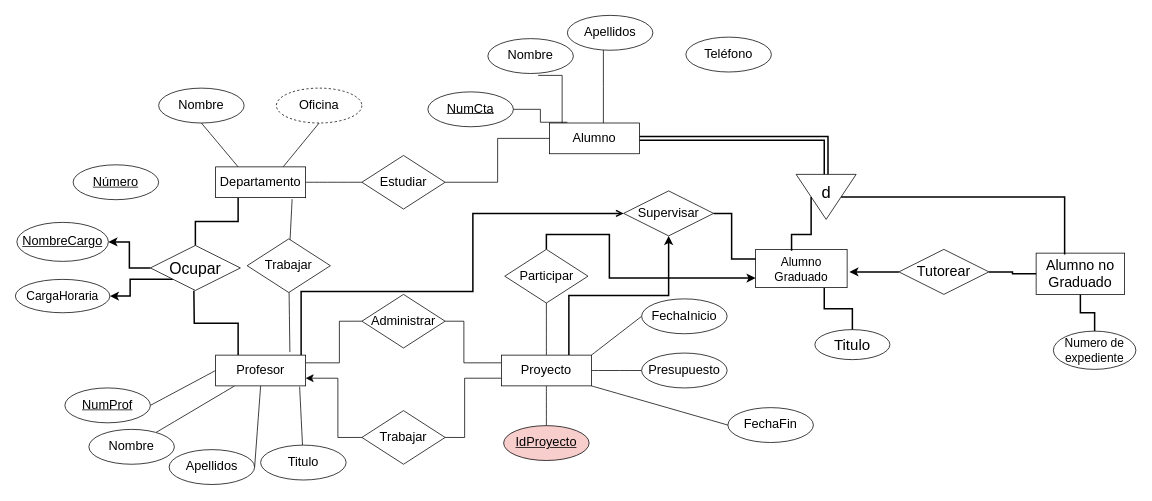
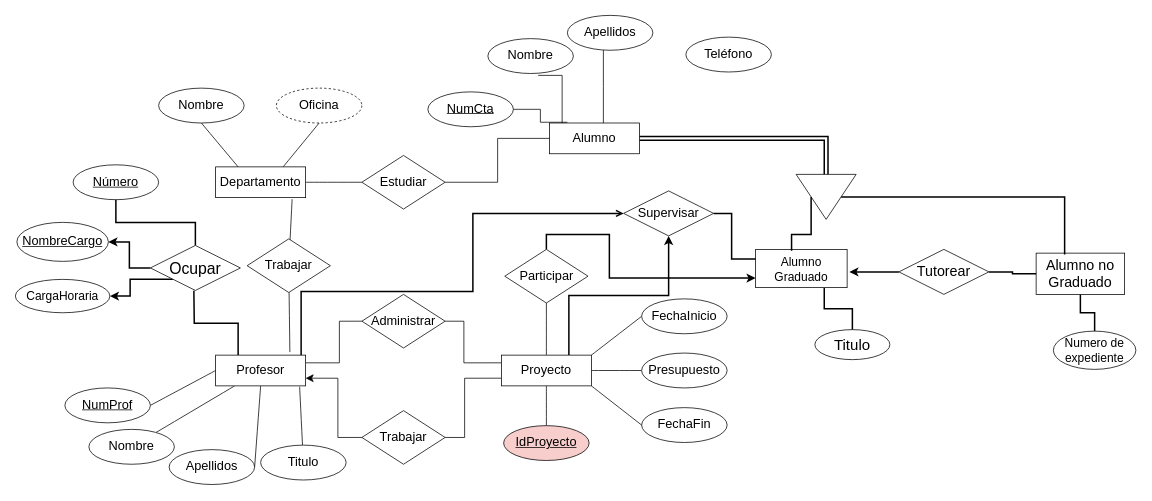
(826, 193) -> none
(227, 222) -> (145, 223)
(771, 425) -> (684, 425)
